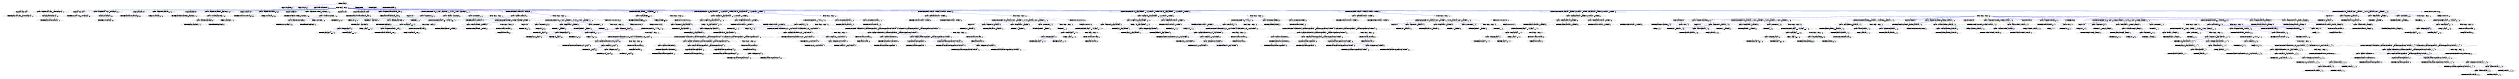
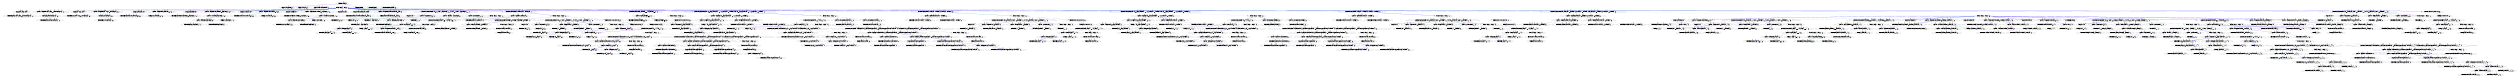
(739, 58) -> none
